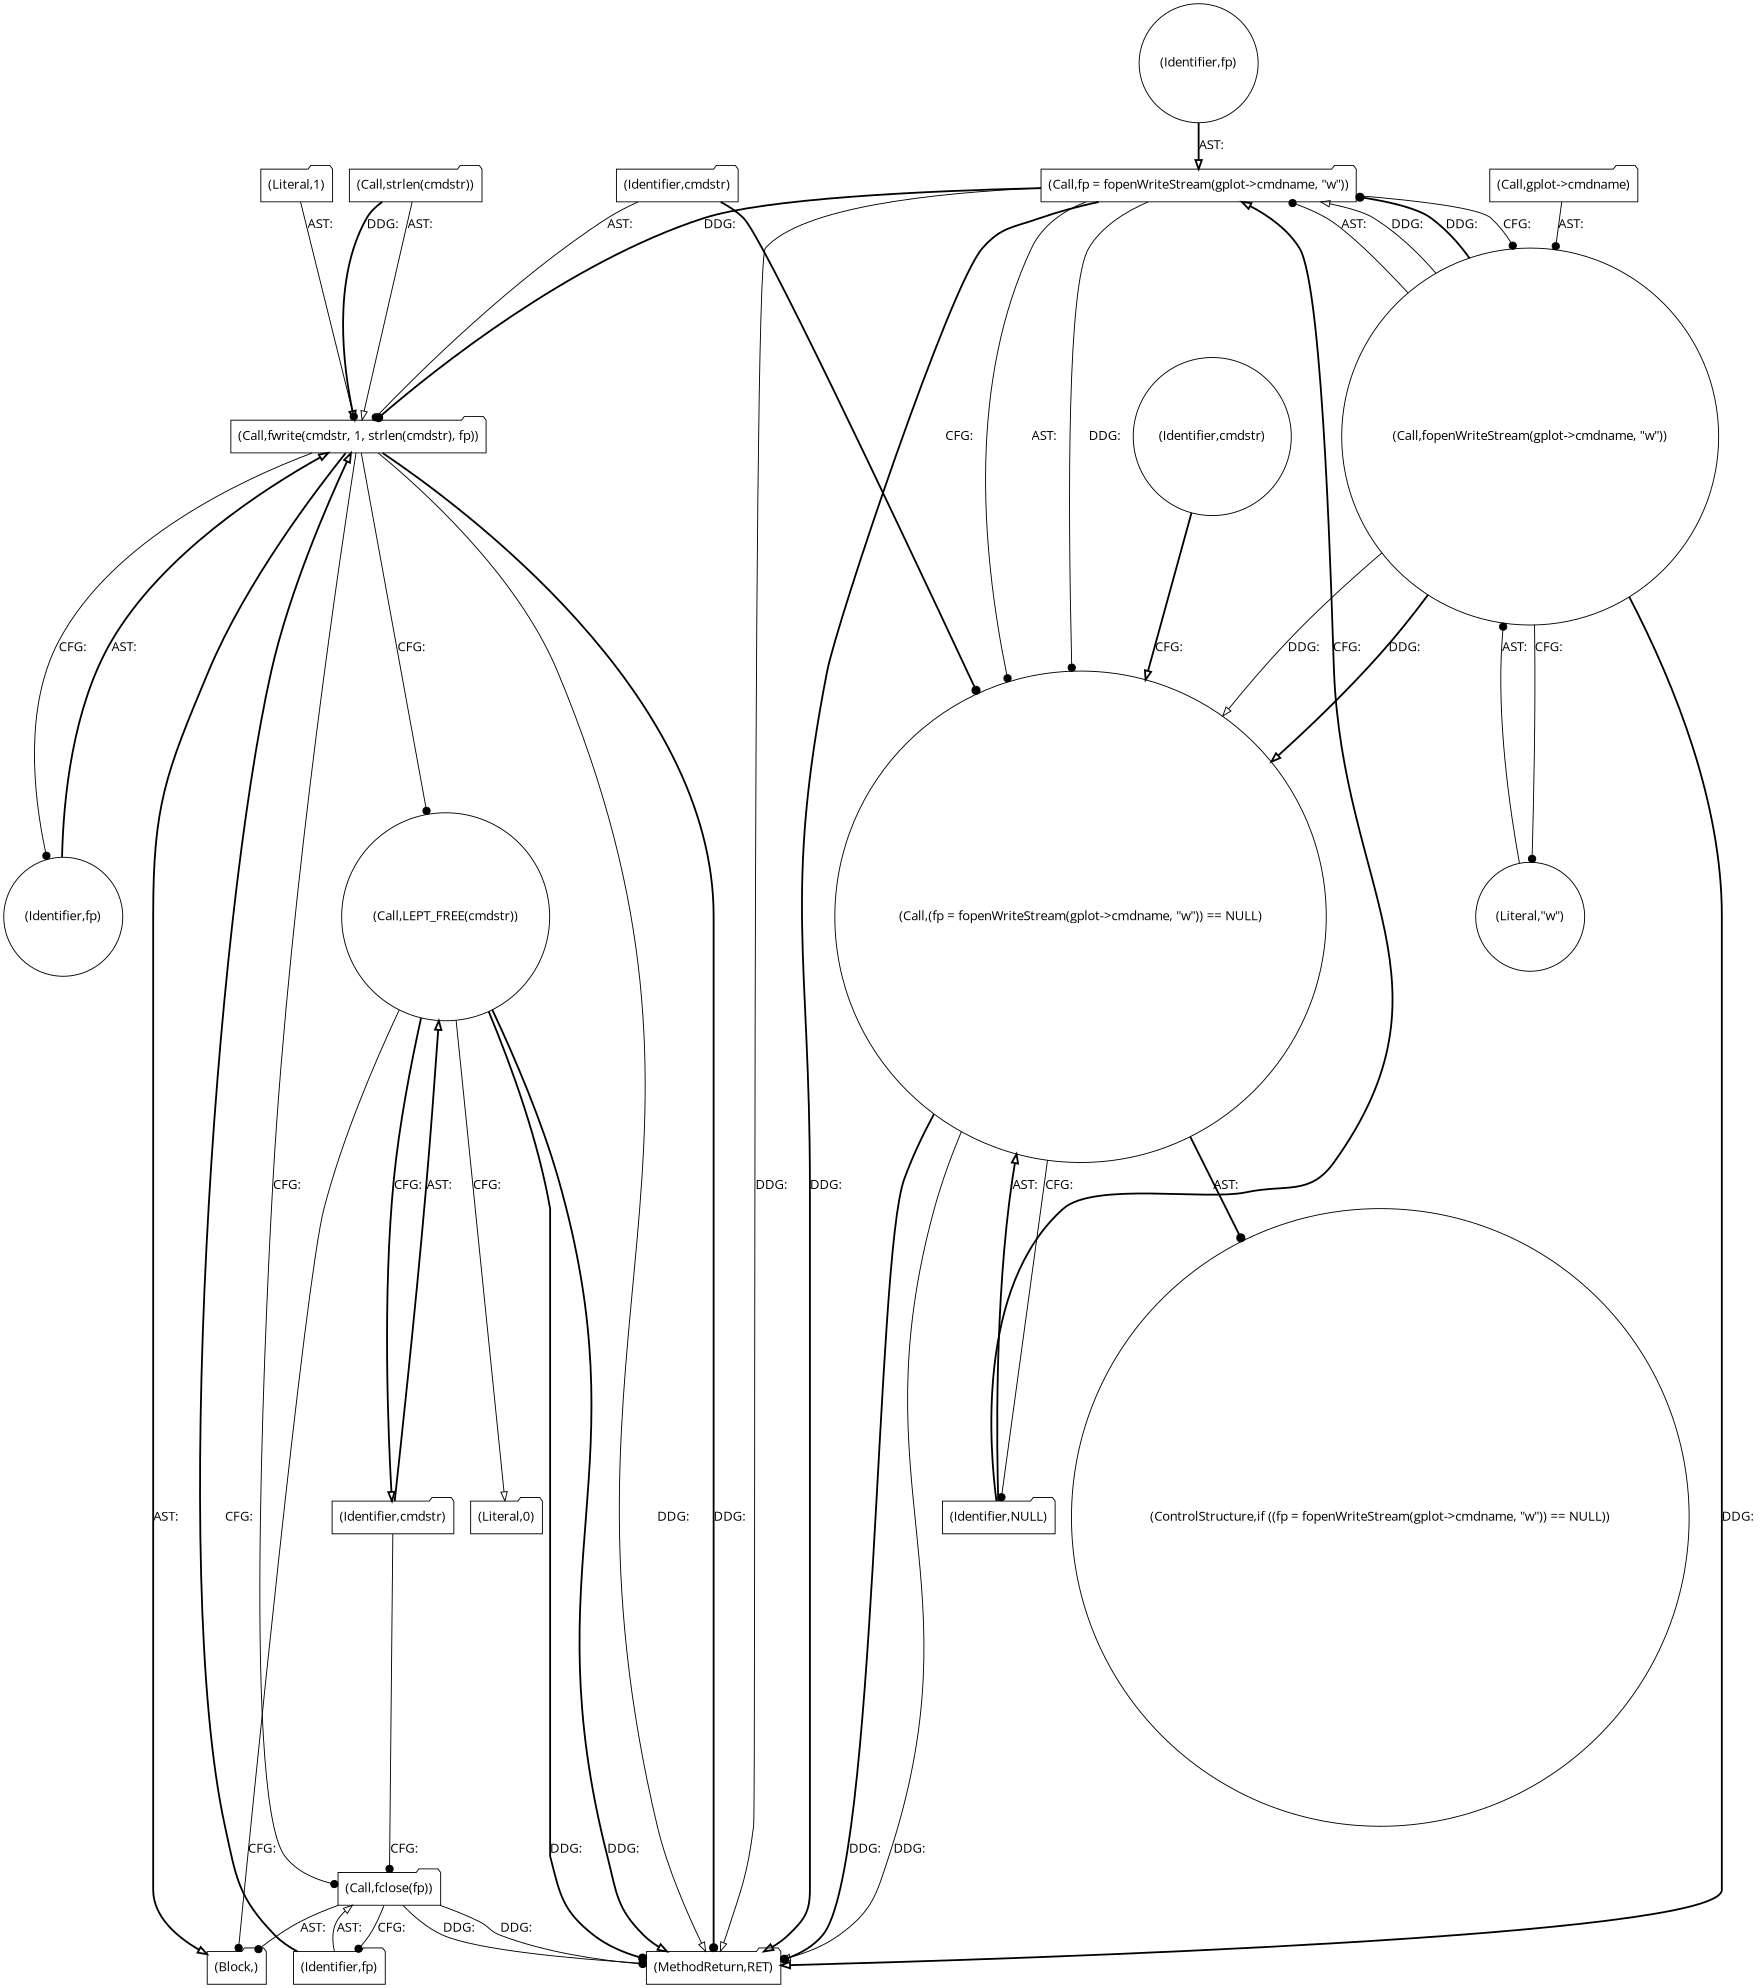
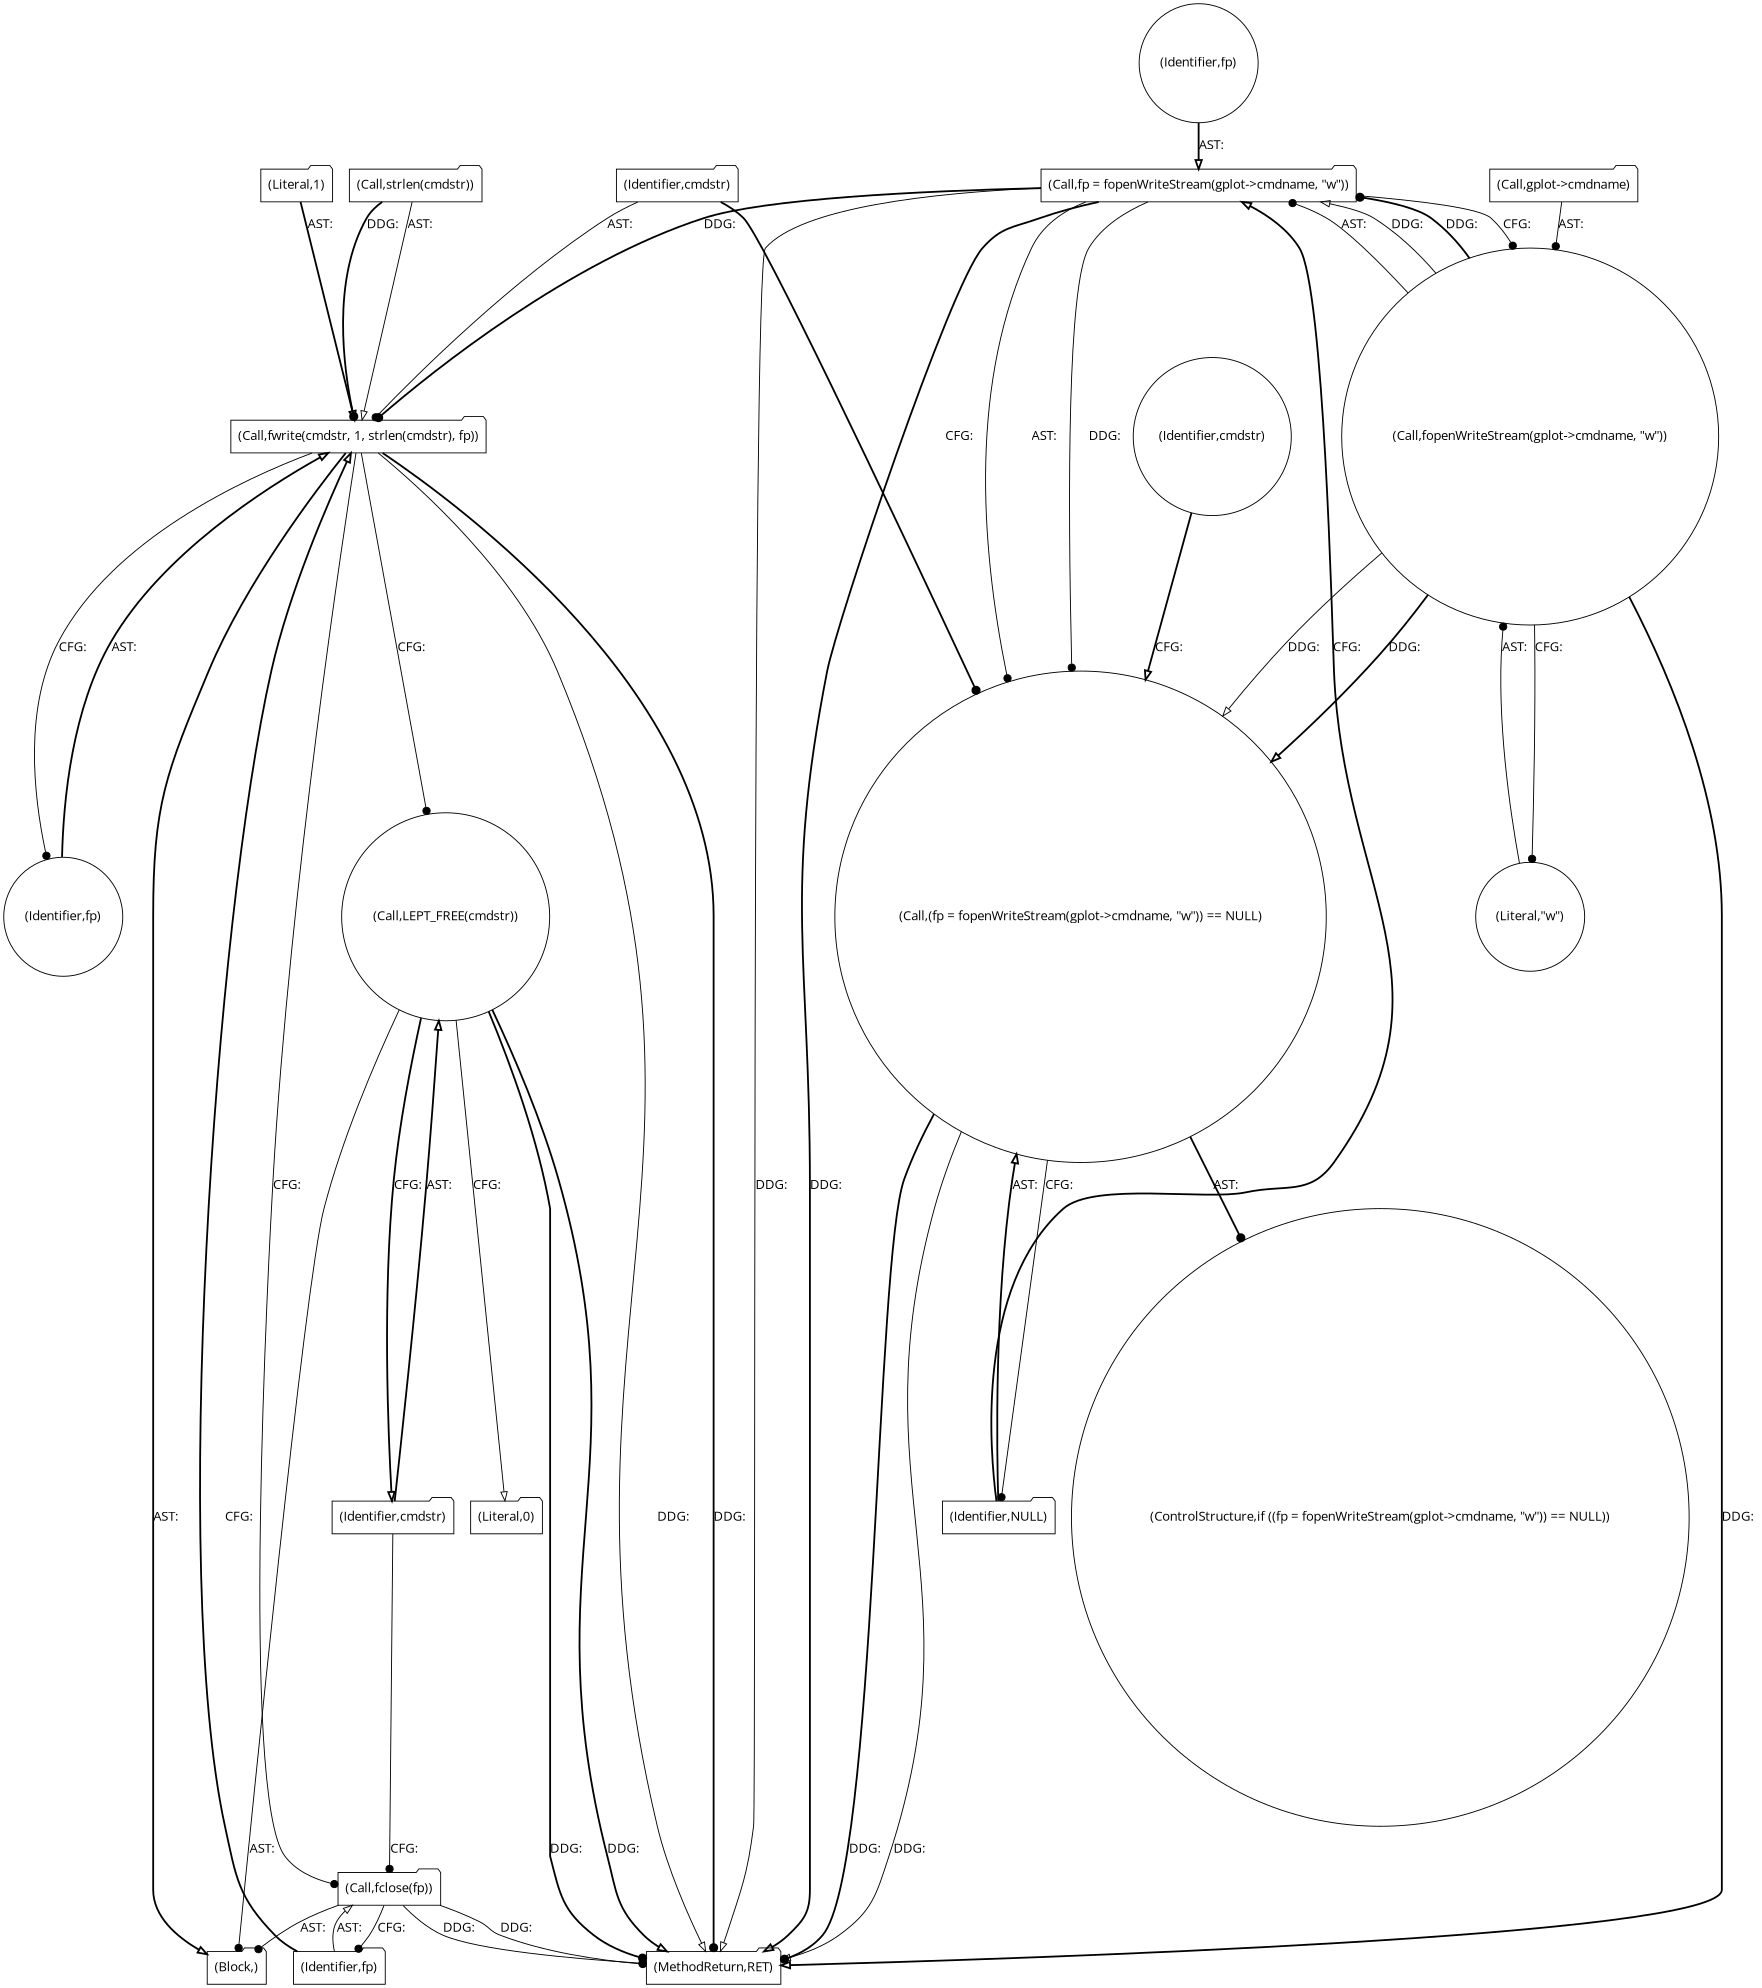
(327, 307) -> (327, 307)
(264, 1849) -> (264, 1849)
